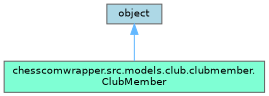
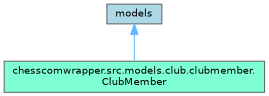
(134, 14) -> (134, 14)
